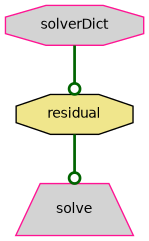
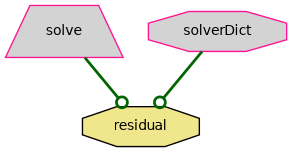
(75, 154) -> (102, 78)
